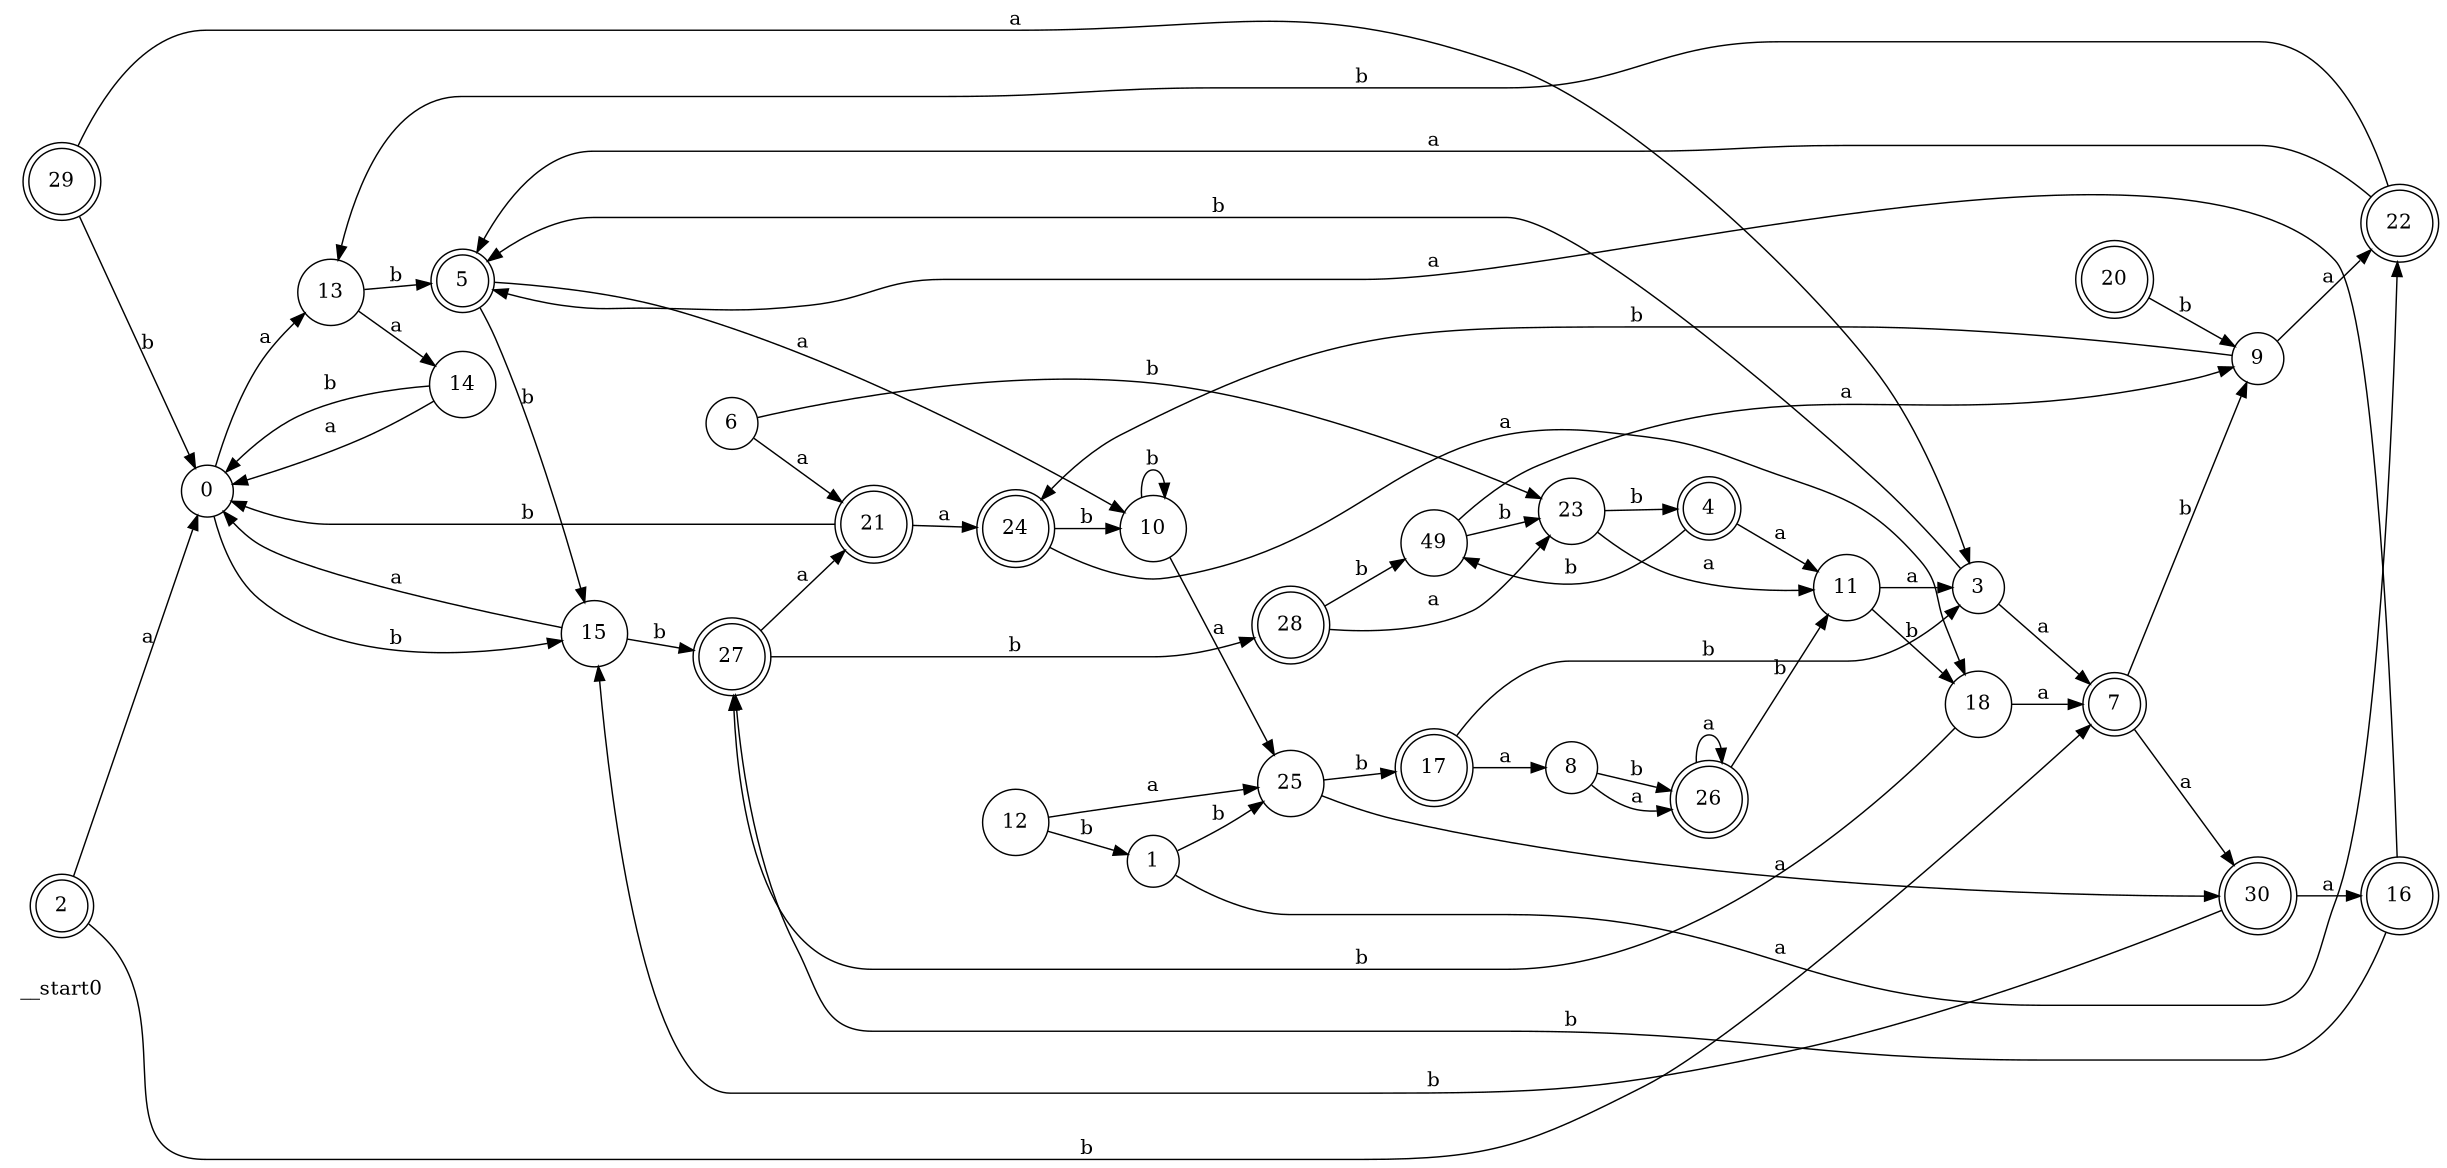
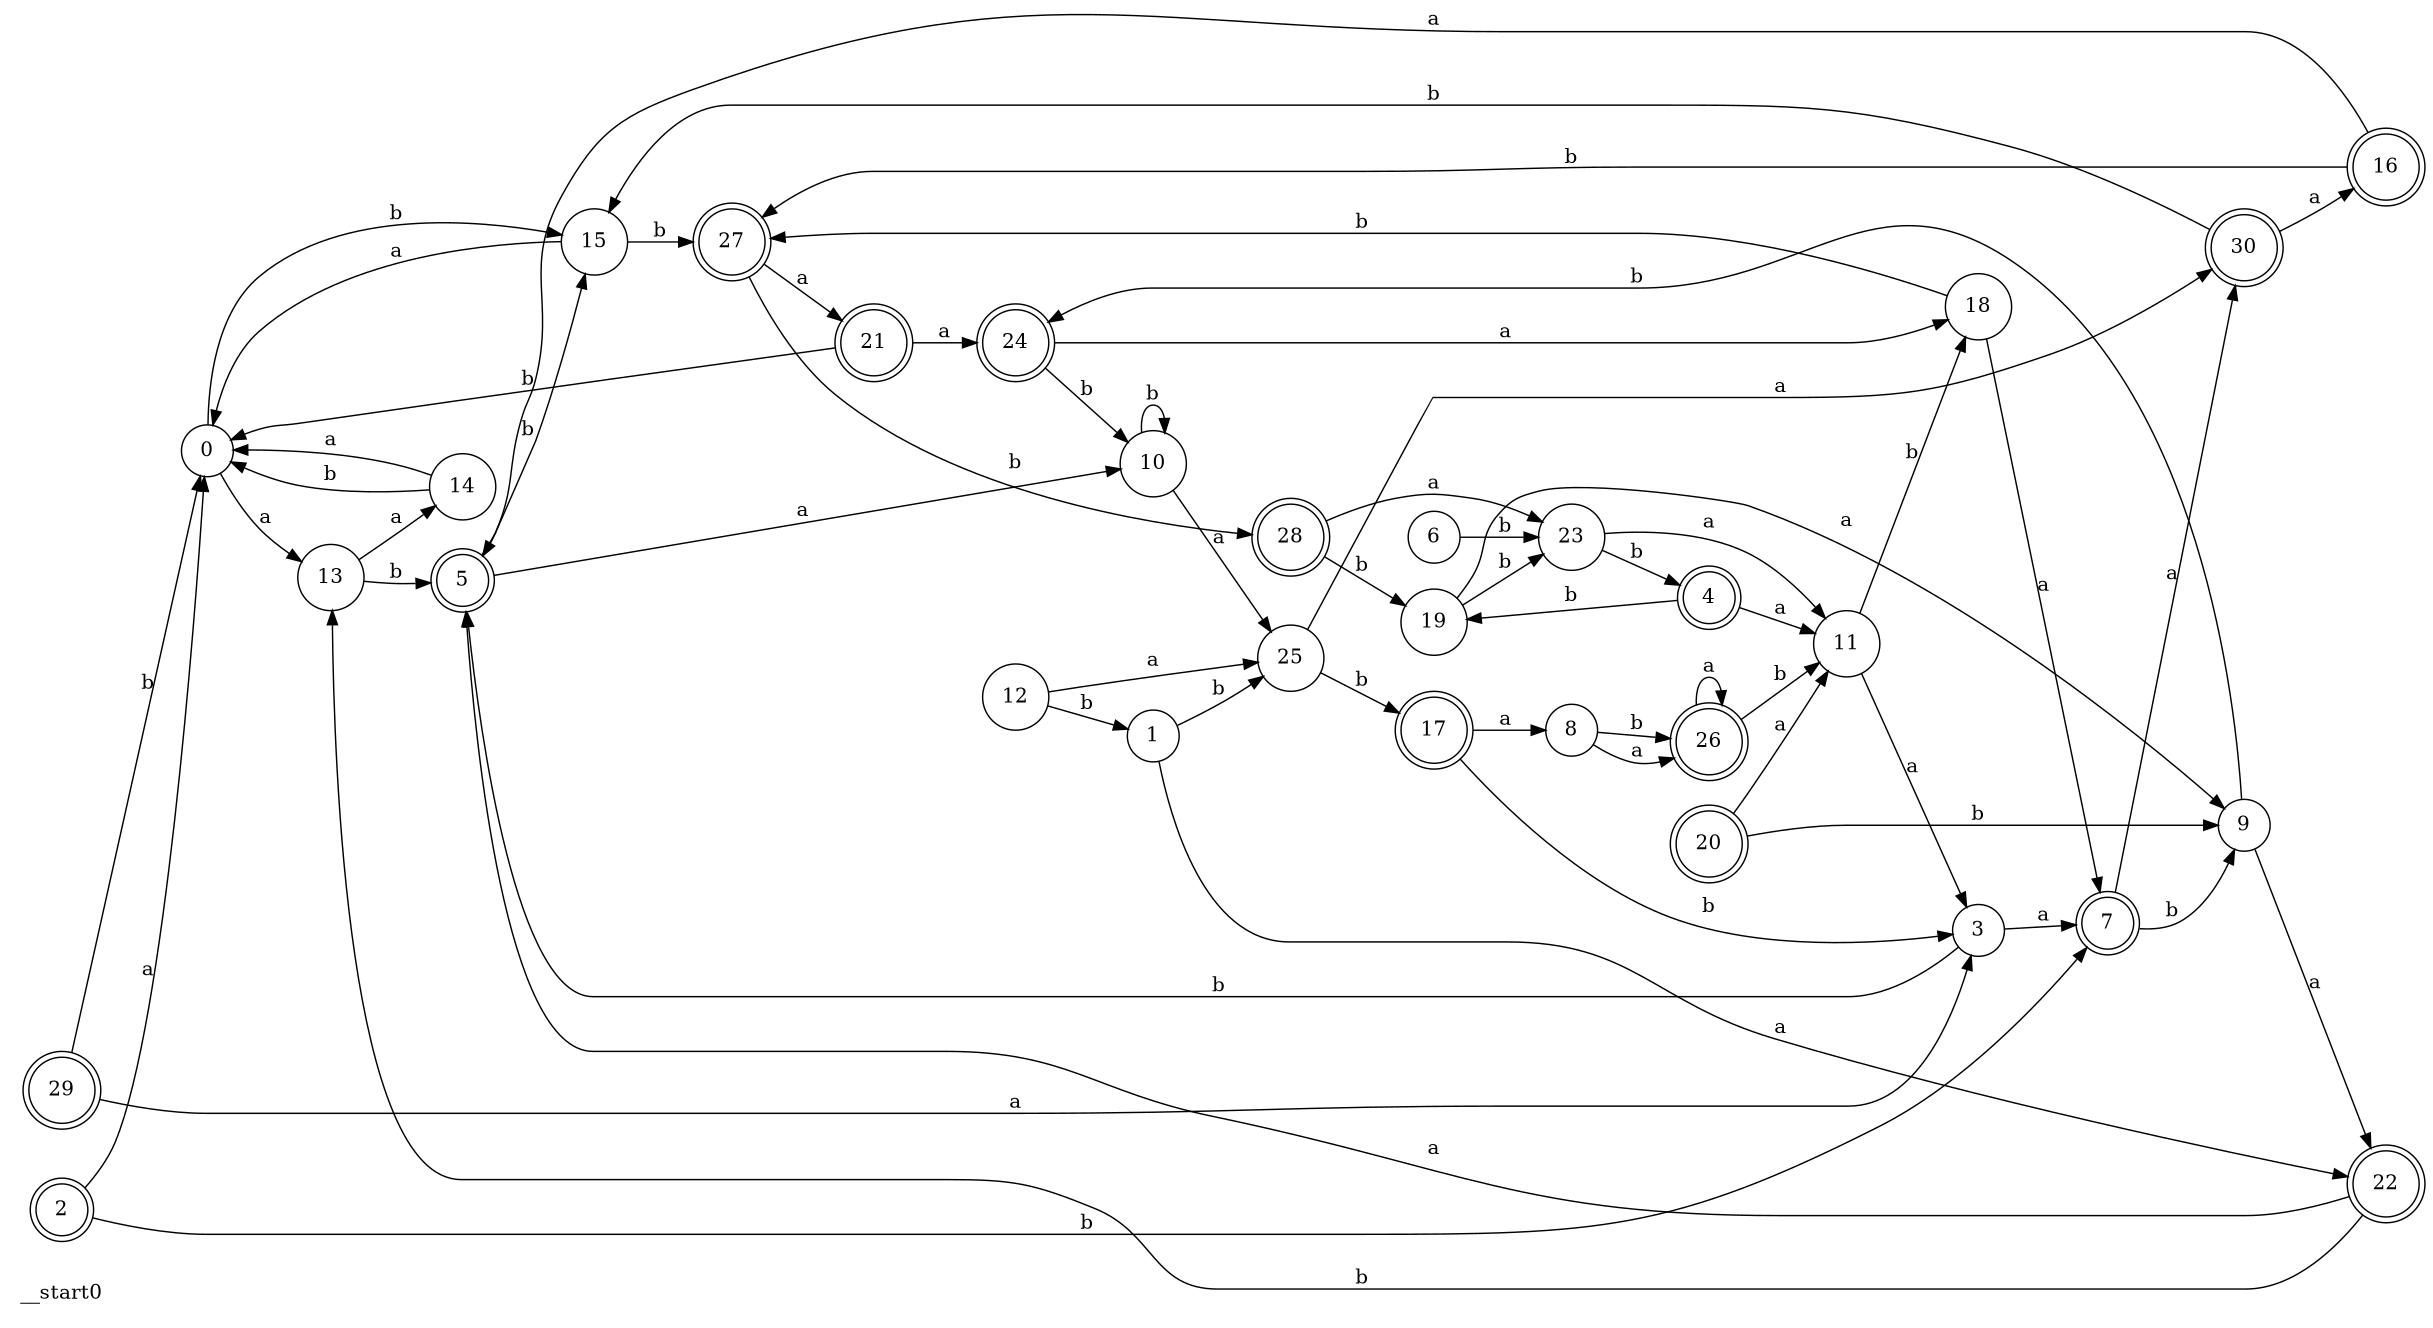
(792, 466) -> none
(1434, 543) -> (1434, 622)
none -> (1778, 749)
